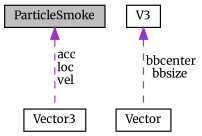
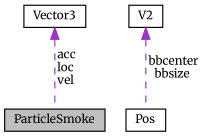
(144, 16) -> (146, 16)
(55, 74) -> (55, 74)
(144, 120) -> (146, 120)
